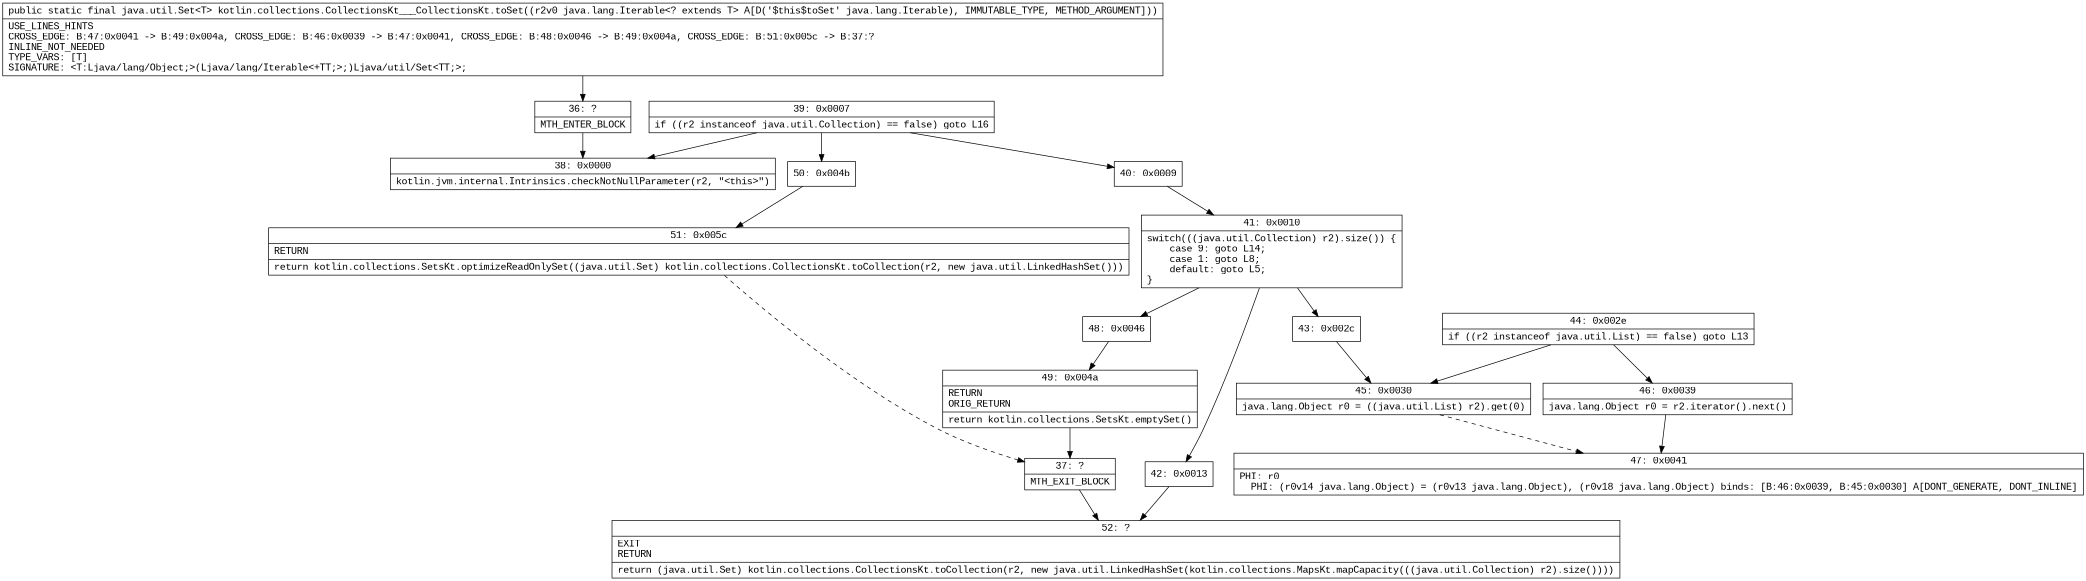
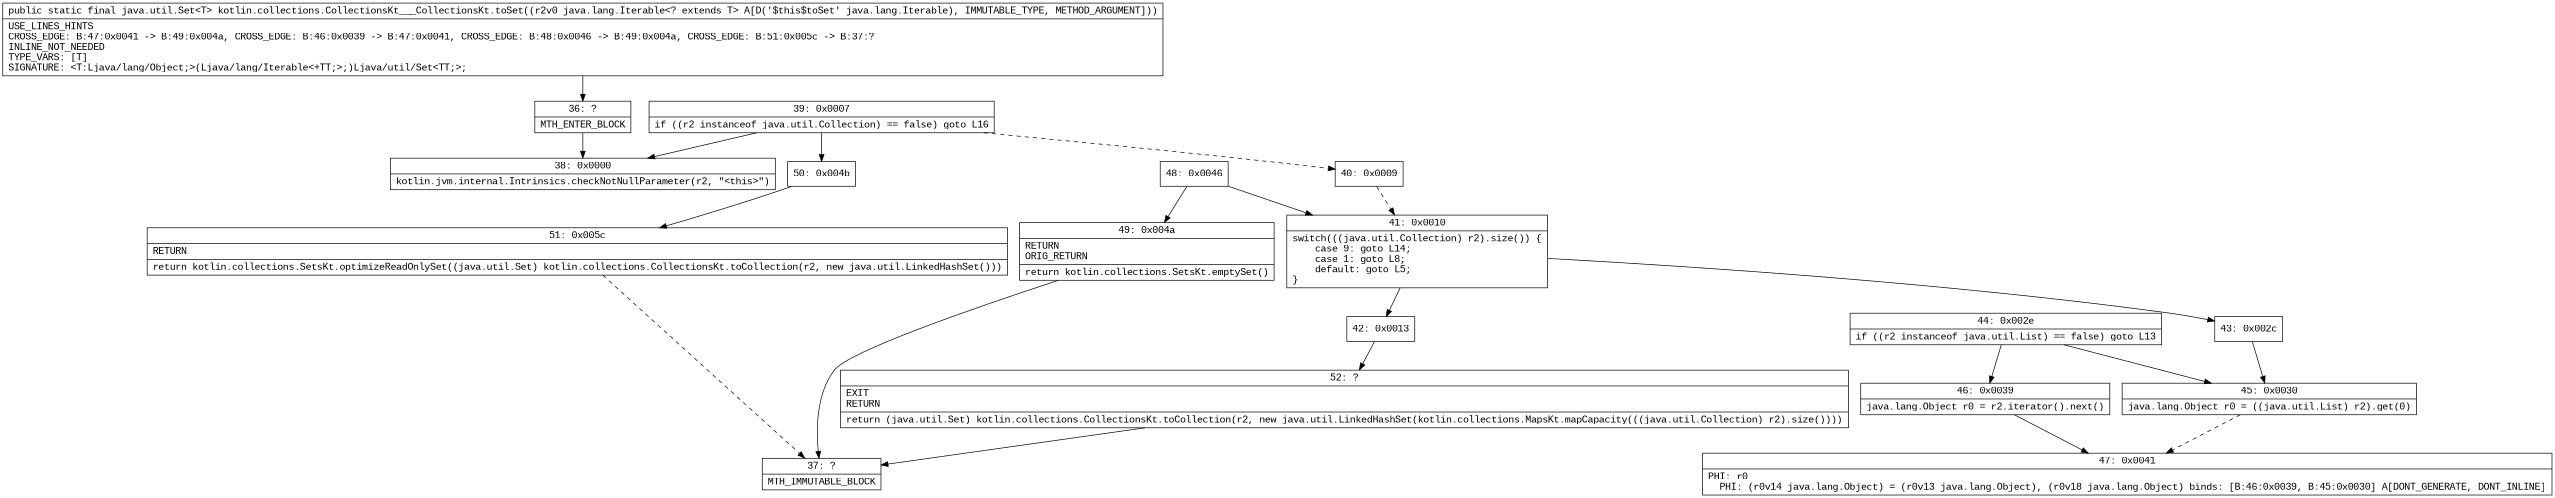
(1009, 150) -> (1156, 150)
(1187, 199) -> (1384, 198)
(1173, 301) -> (1267, 200)
(1070, 482) -> (822, 482)
(1087, 502) -> (1016, 446)
